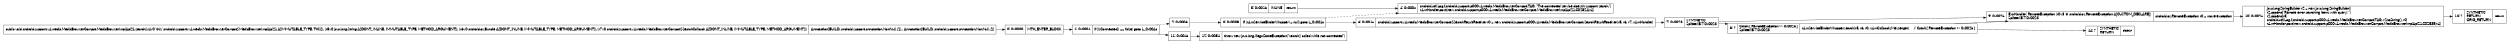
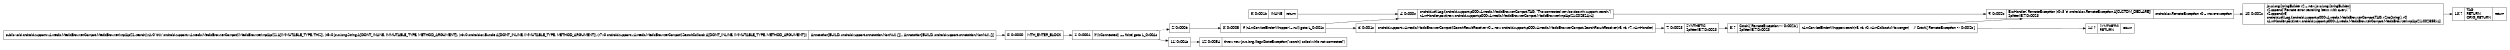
(2476, 13) -> (2470, 10)
(1361, 15) -> (1361, 21)
(1851, 19) -> (1798, 14)
(2128, 31) -> (2128, 28)
